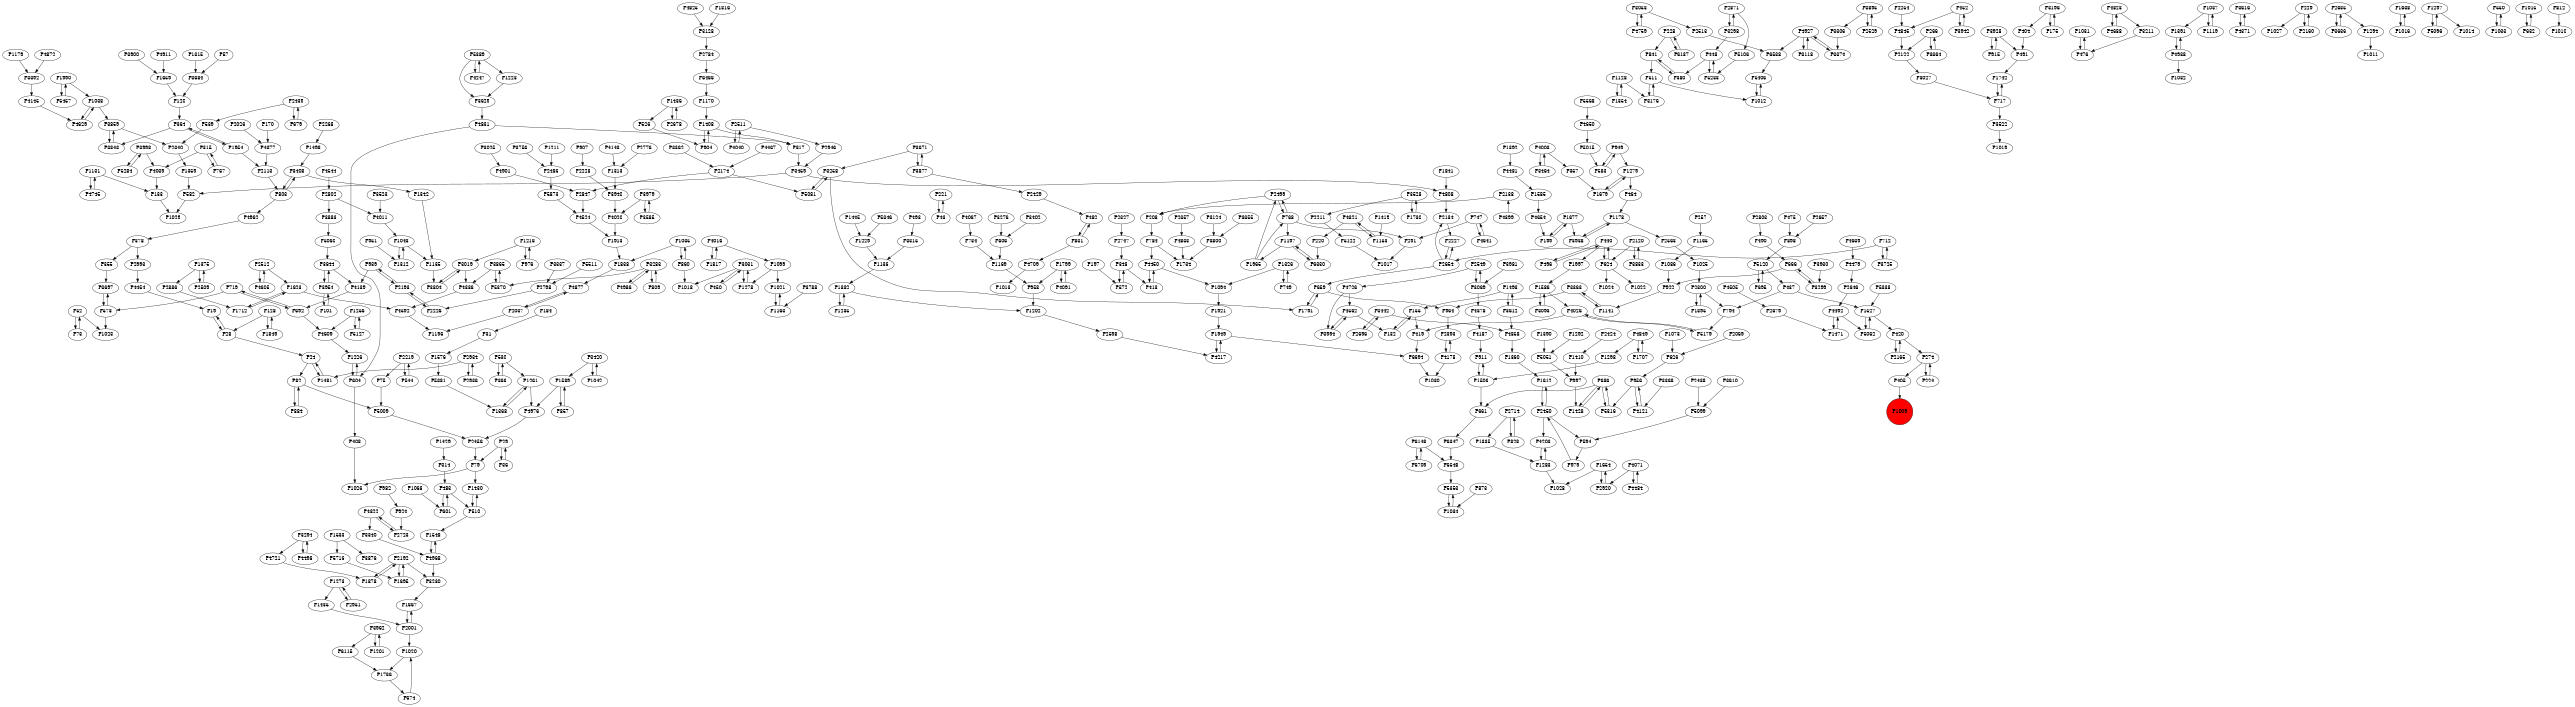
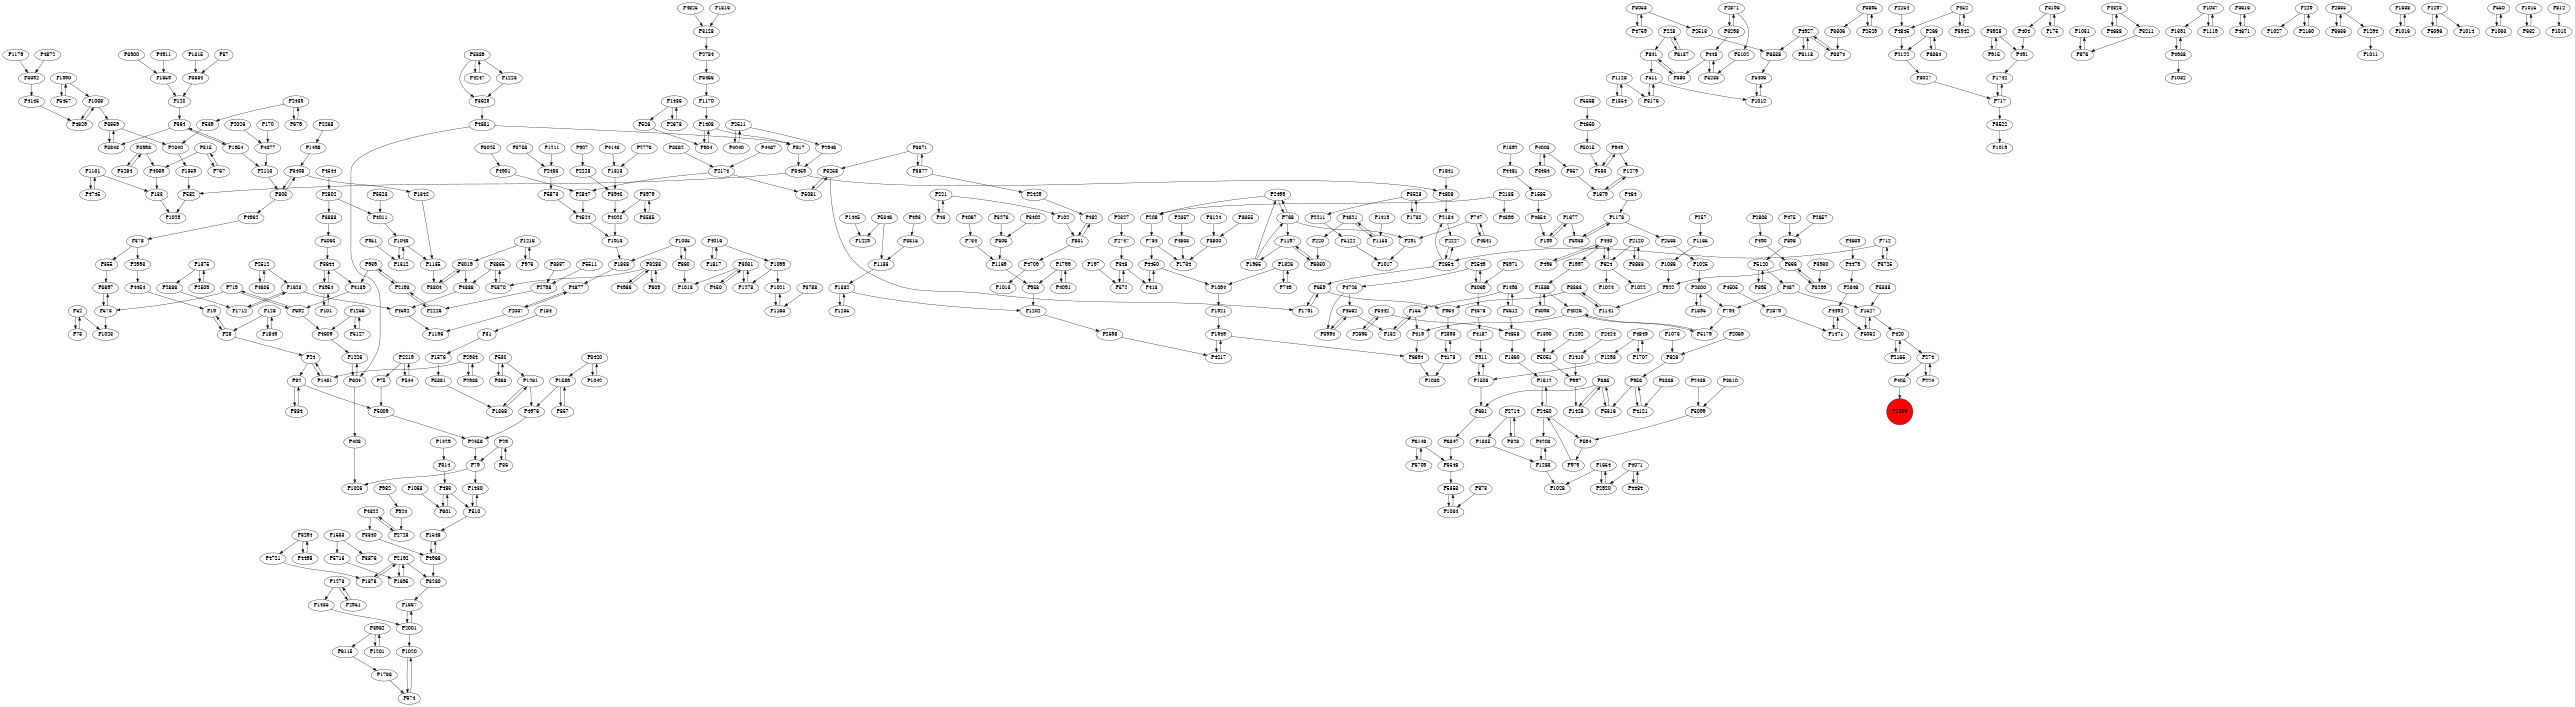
(1742, 55) -> (1742, 55)
(2082, 55) -> (2082, 55)
(1631, 182) -> none
(1508, 208) -> (1504, 205)
none -> (1063, 218)
(871, 252) -> (883, 240)
(1510, 265) -> (1510, 265)
(398, 662) -> (407, 674)
